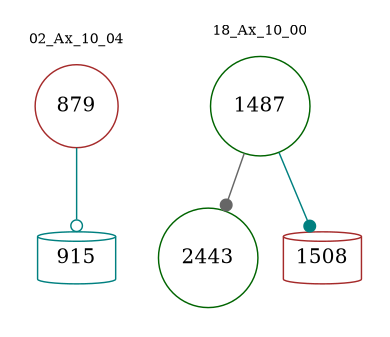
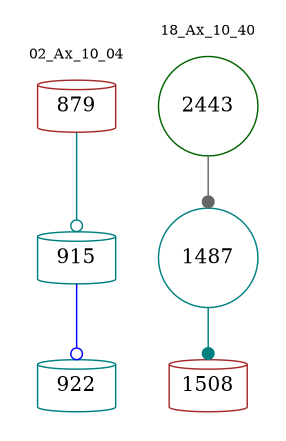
(260, 31) -> (208, 31)
(77, 106) -> (77, 106)
(260, 106) -> (208, 258)
(236, 176) -> (208, 176)
none -> (77, 386)
